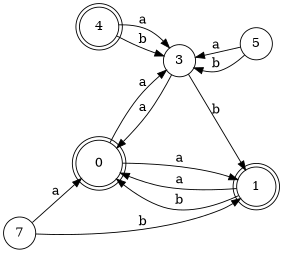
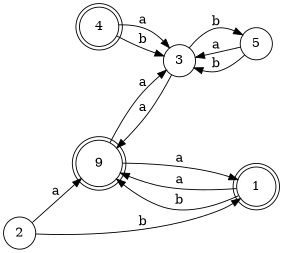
(215, 118) -> (209, 31)
(99, 163) -> (99, 163)
(20, 233) -> (20, 233)
